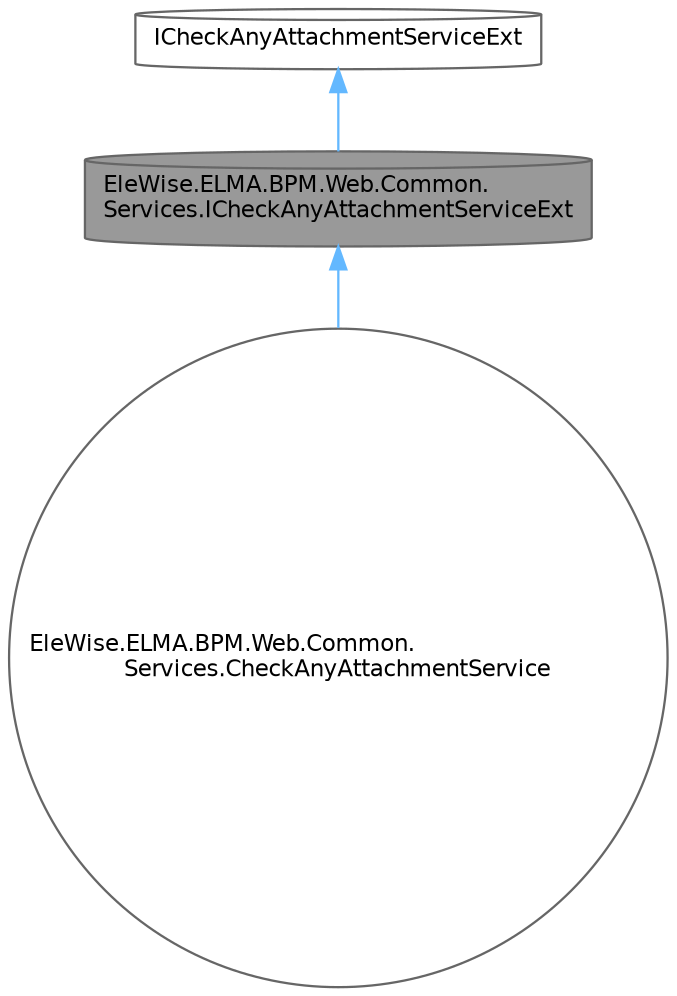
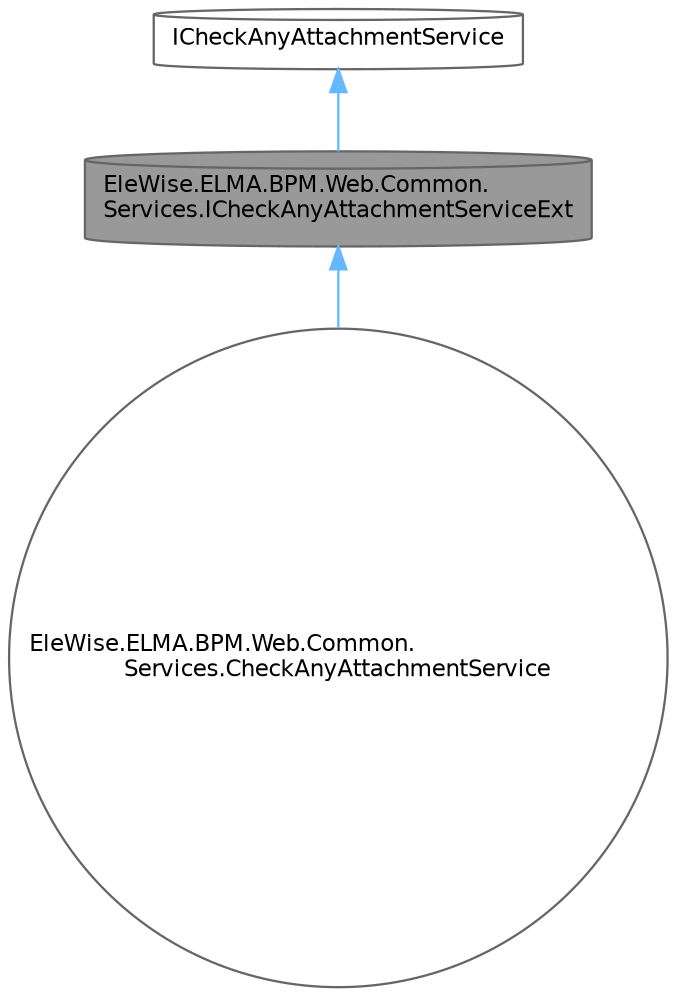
(338, 39) -> (338, 39)
